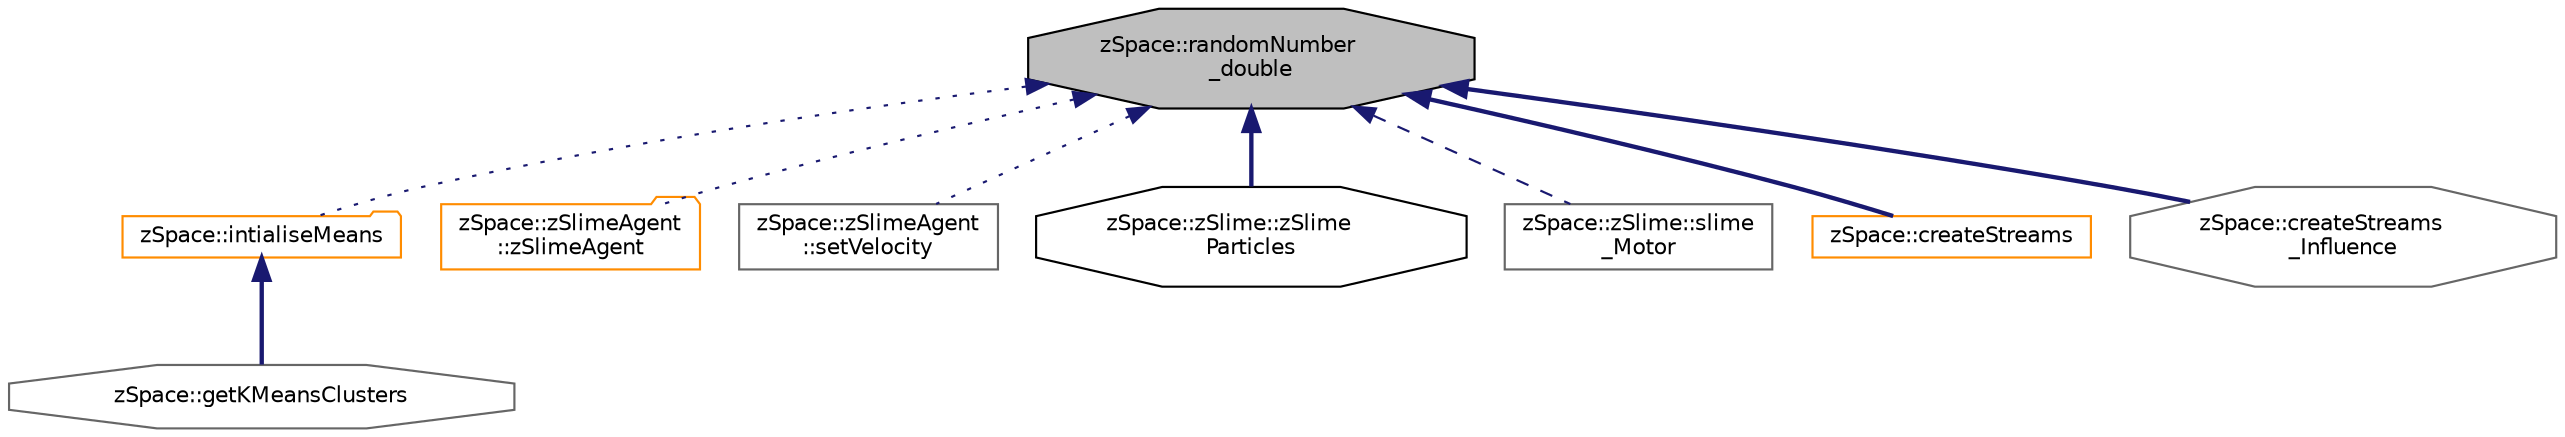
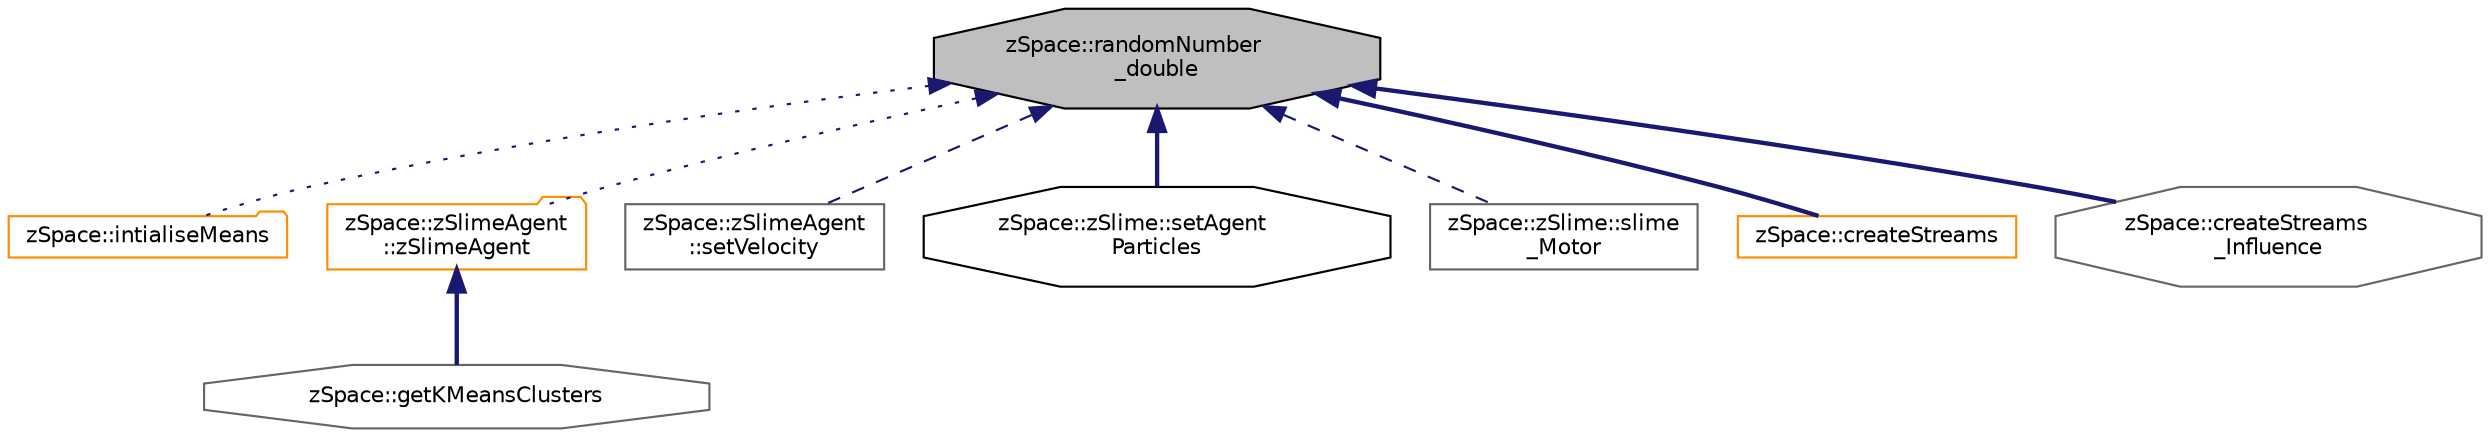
(1033, 160) -> (929, 160)
(1251, 237) -> (1157, 237)
(262, 322) -> (457, 328)
